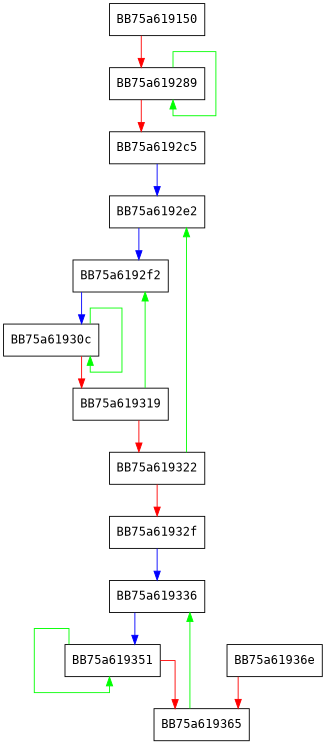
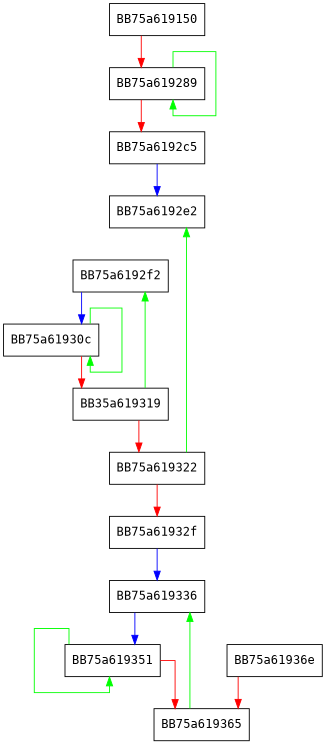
(139, 239) -> none
(121, 404) -> (121, 404)
